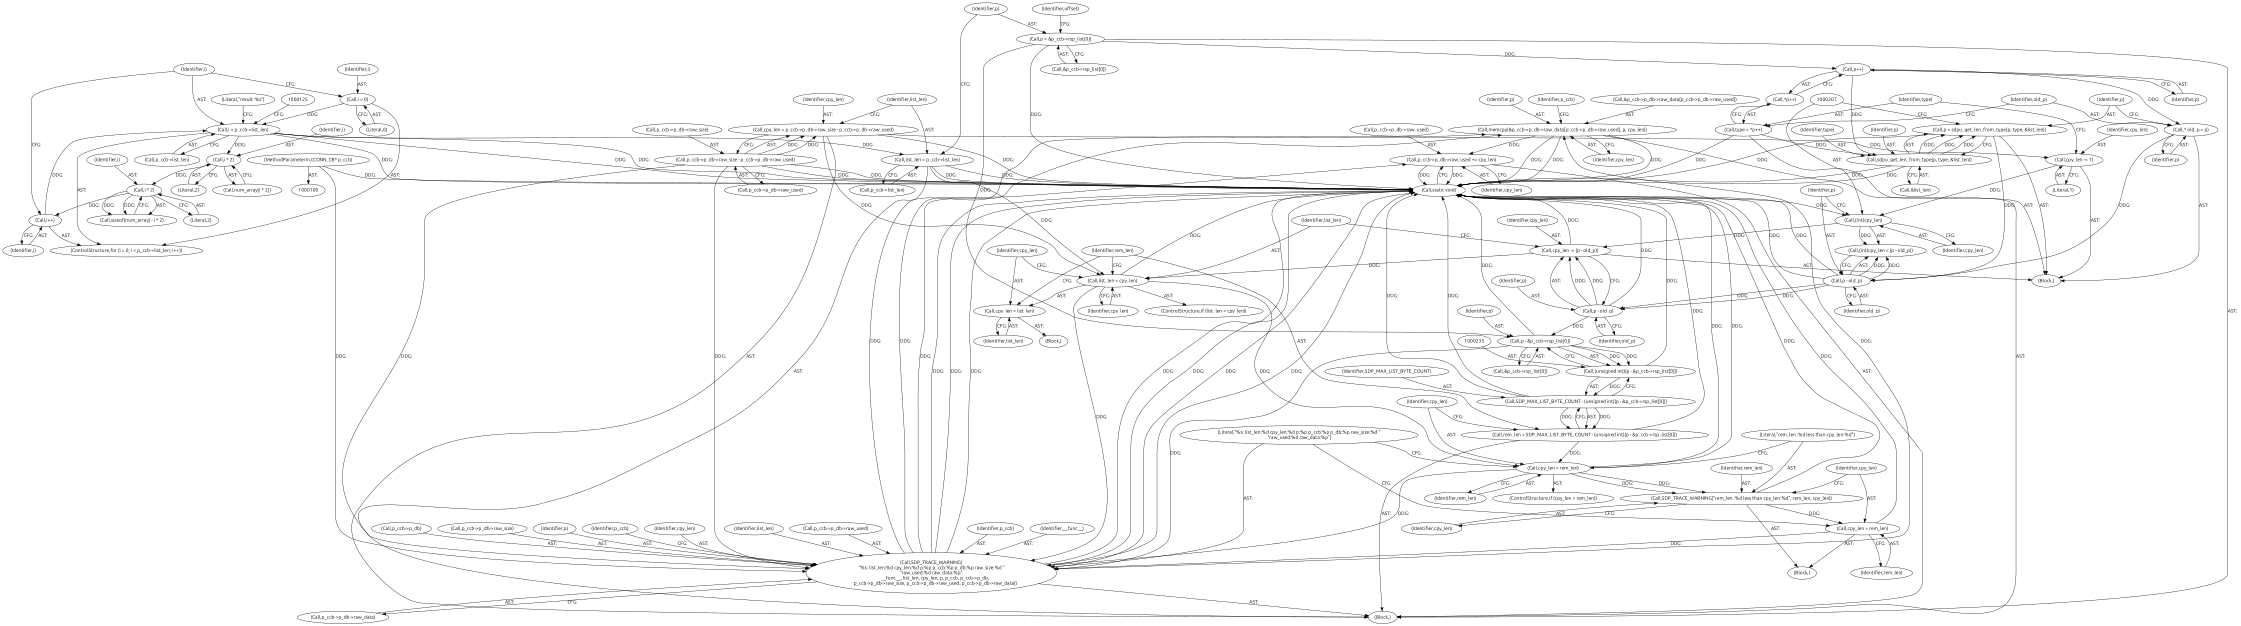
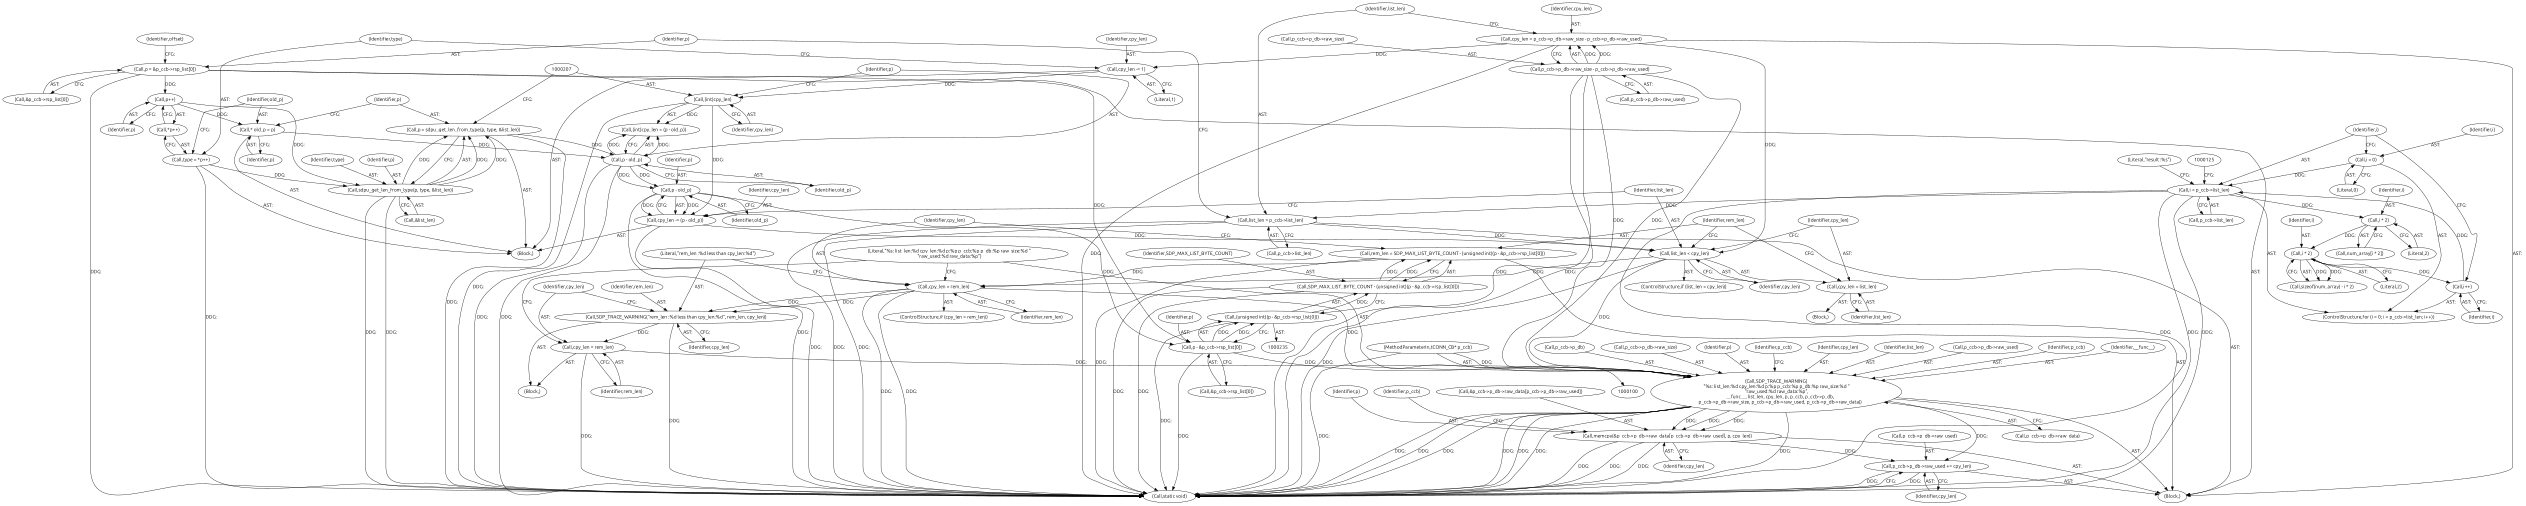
(1651, 199) -> (481, 484)
(1533, 362) -> (1275, 331)
